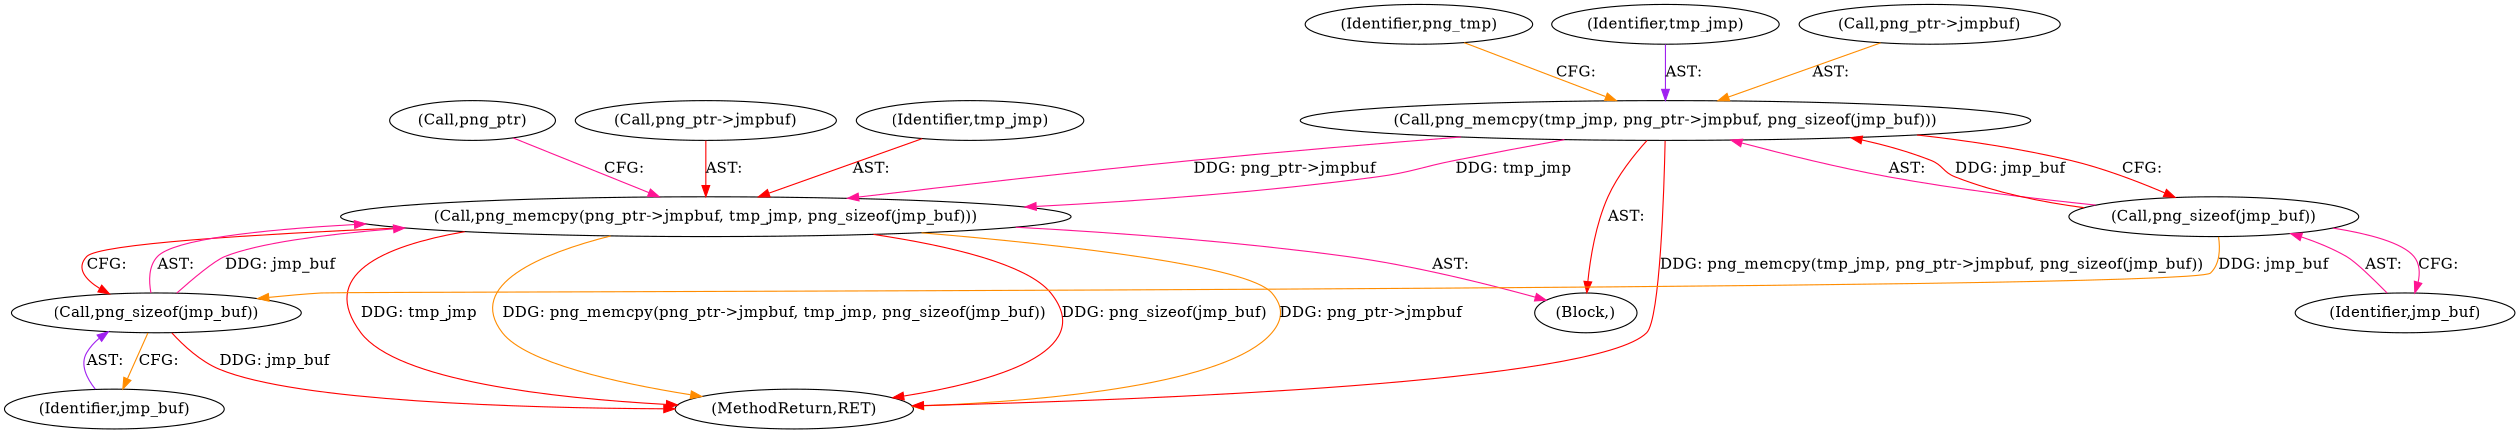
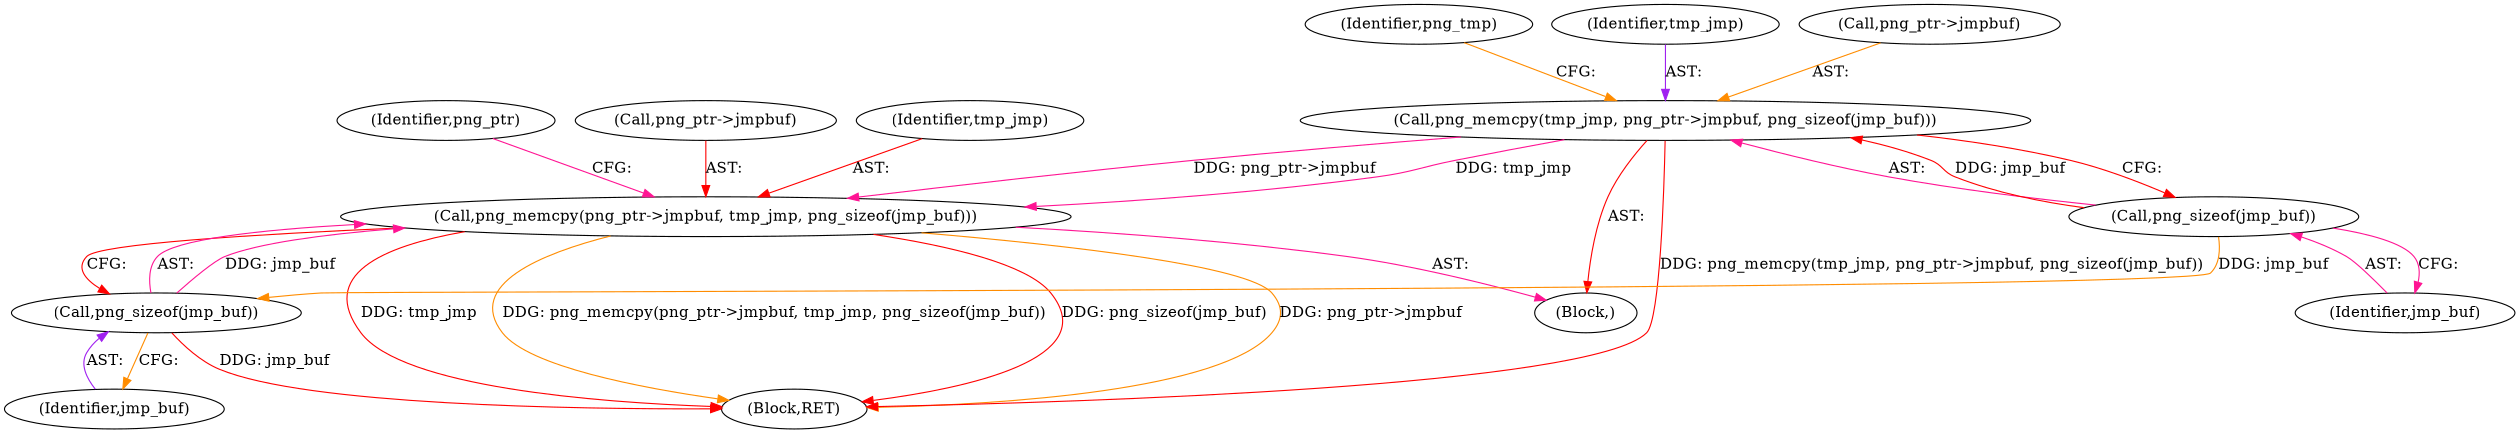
(473, 121) -> (446, 121)
(794, 409) -> (794, 409)
